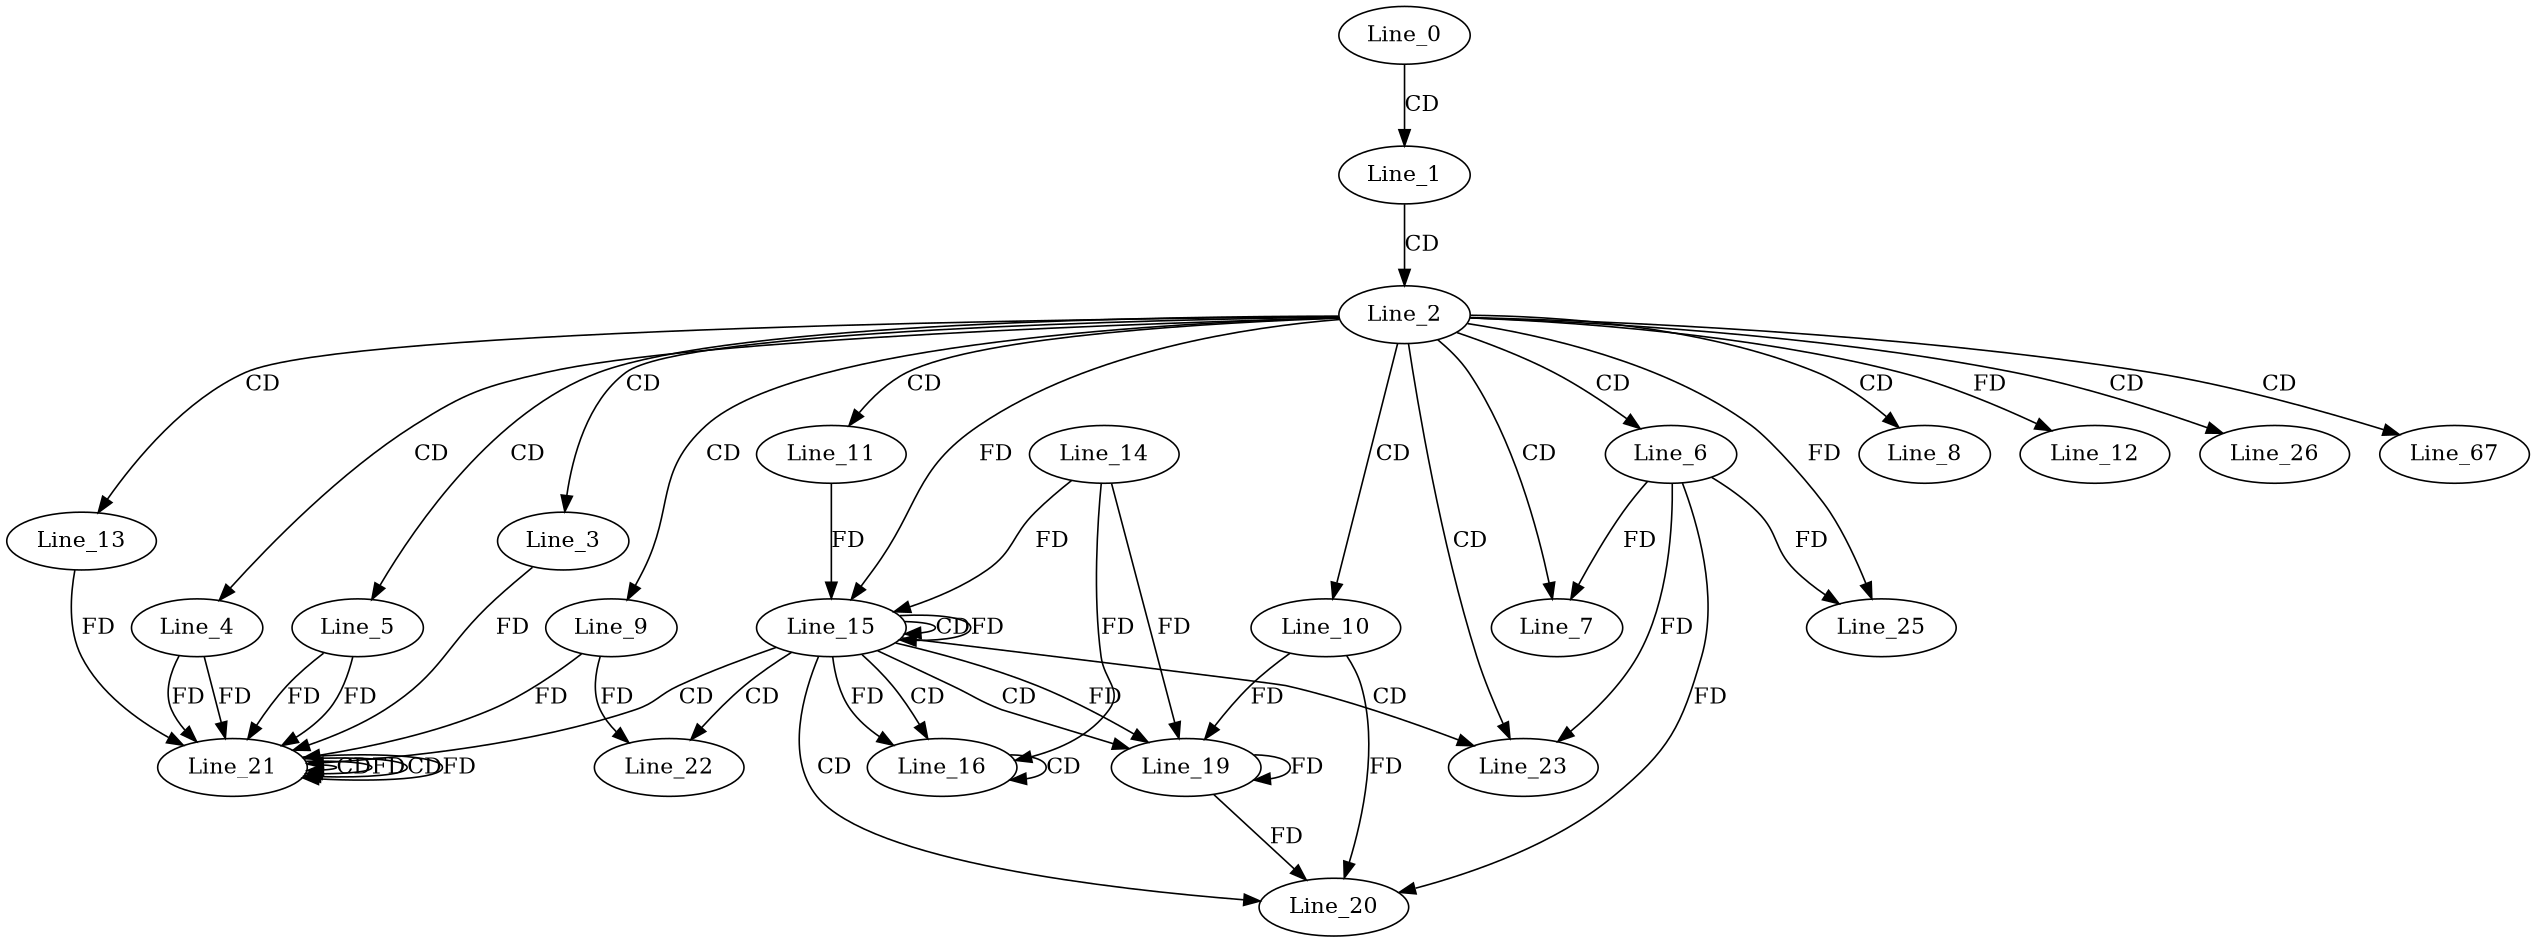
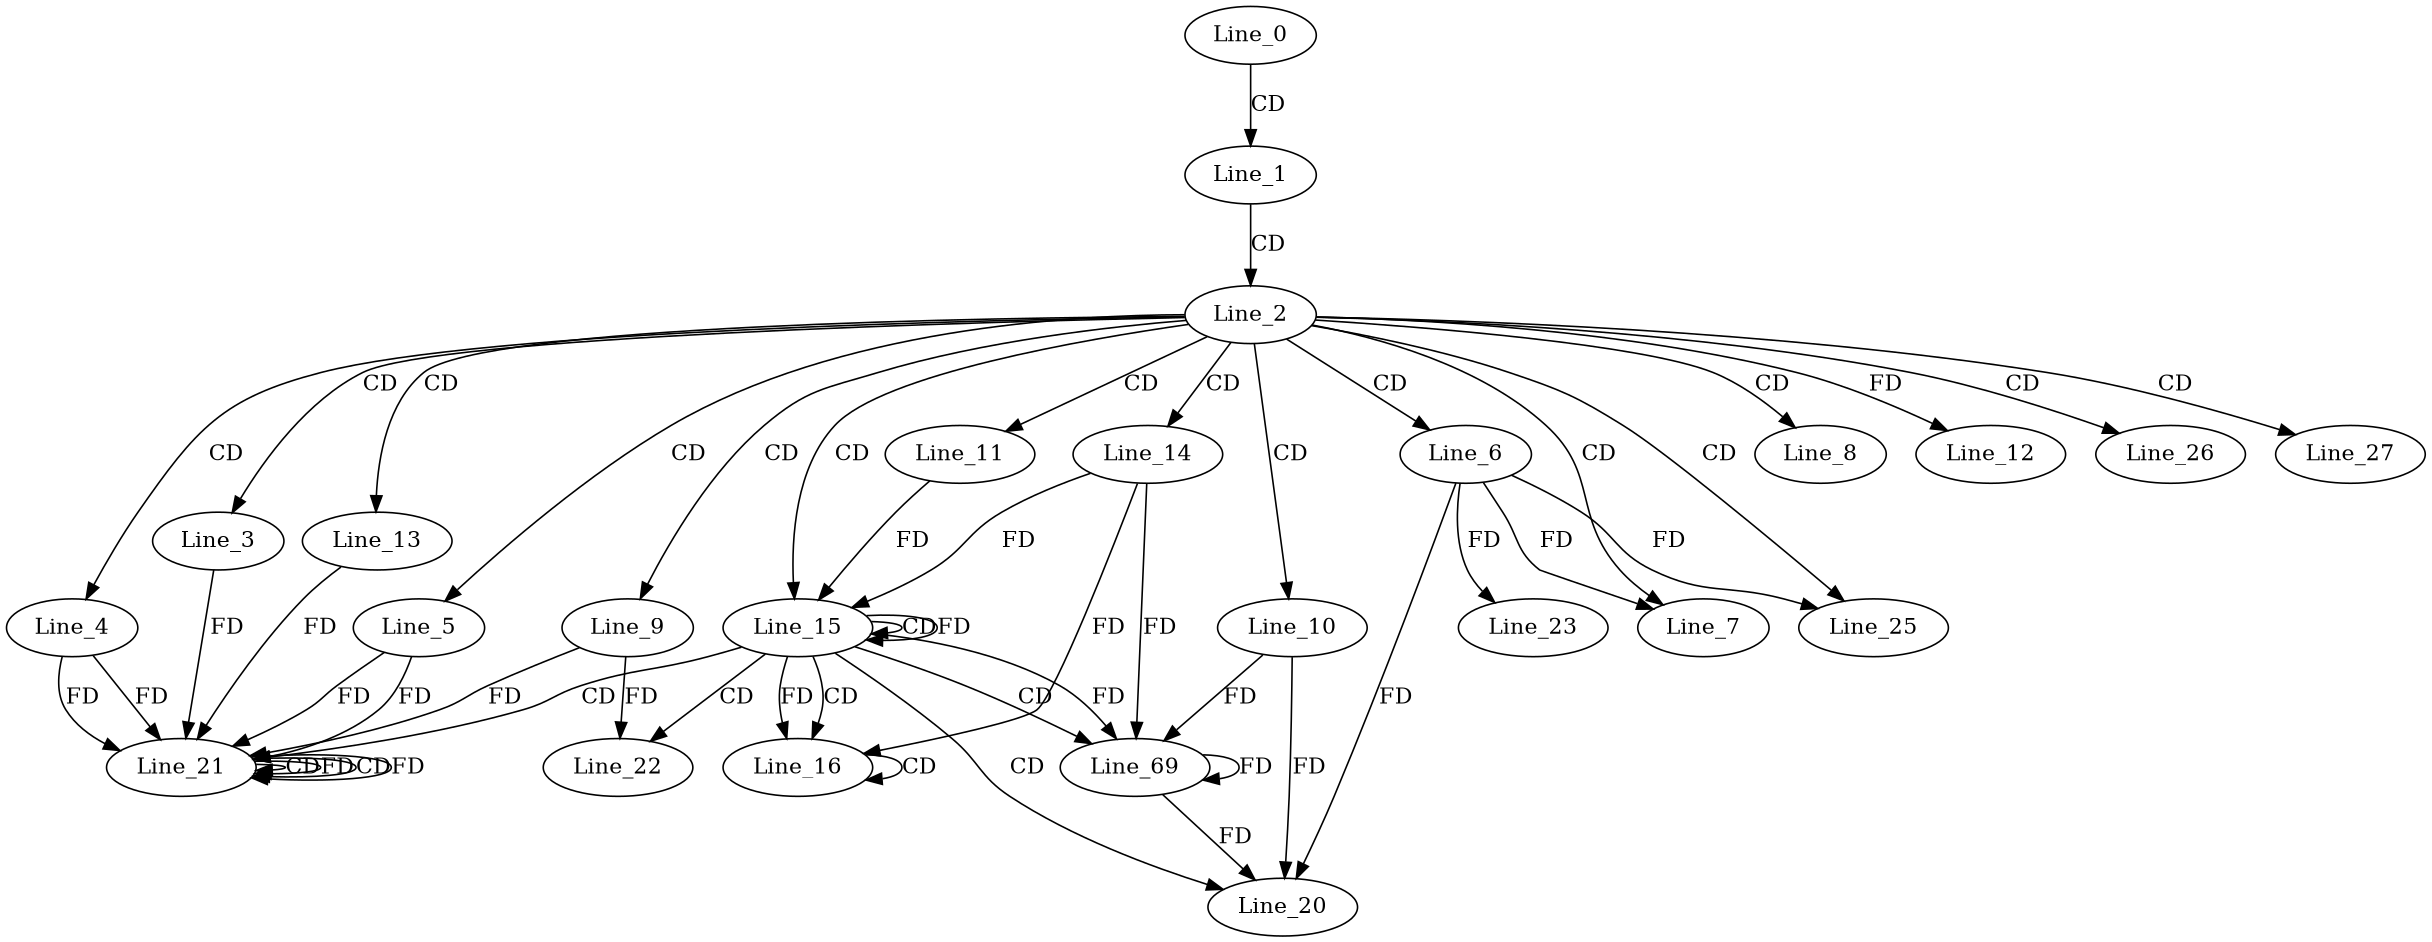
(997, 454) -> (852, 454)
(1825, 454) -> (1719, 454)
(2455, 454) -> (2350, 454)
(1445, 537) -> (1204, 378)
(1184, 672) -> none
(1186, 767) -> (1135, 767)
